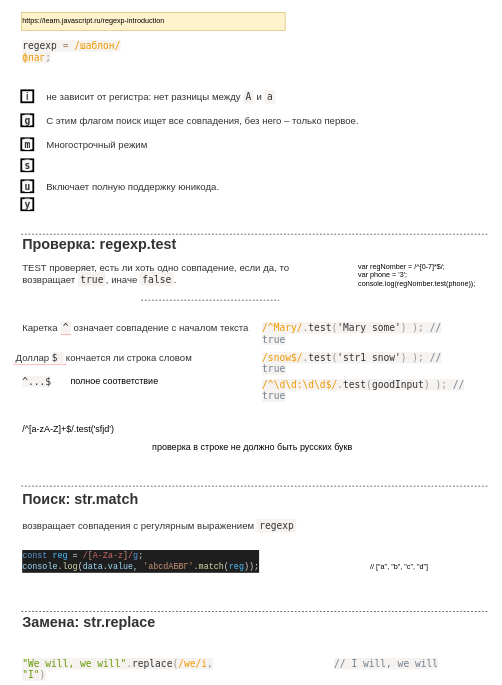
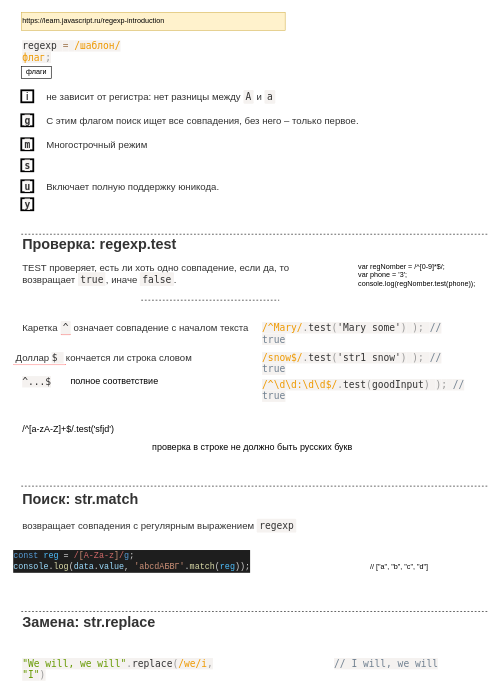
none -> (36, 72)
(421, 280) -> (421, 280)
(147, 561) -> (138, 561)
